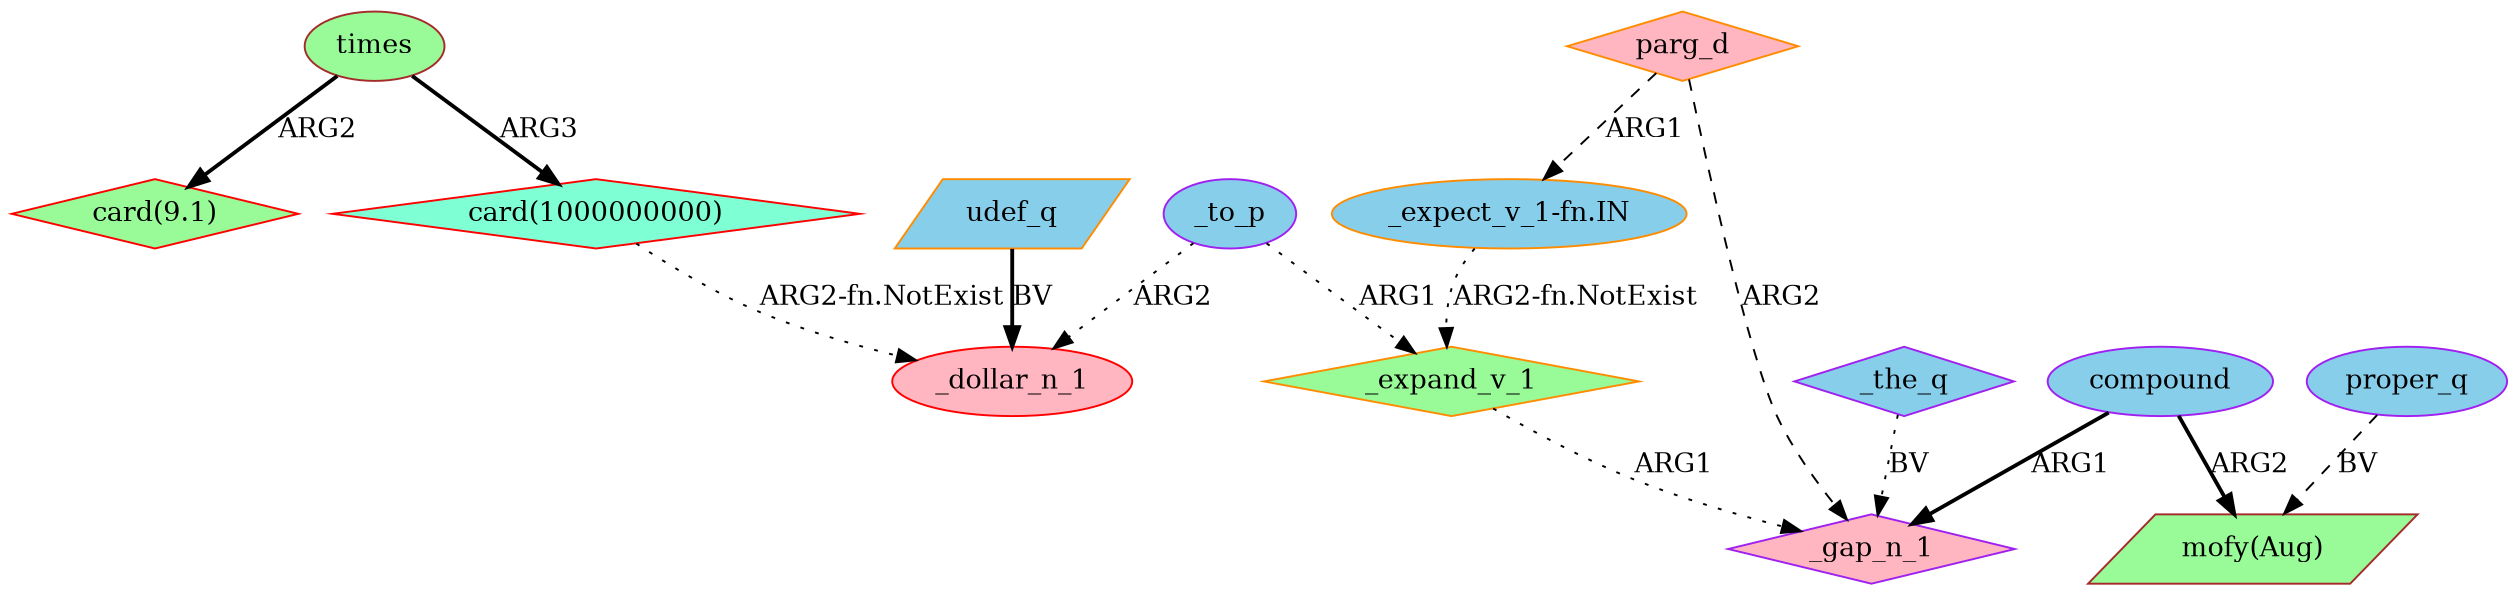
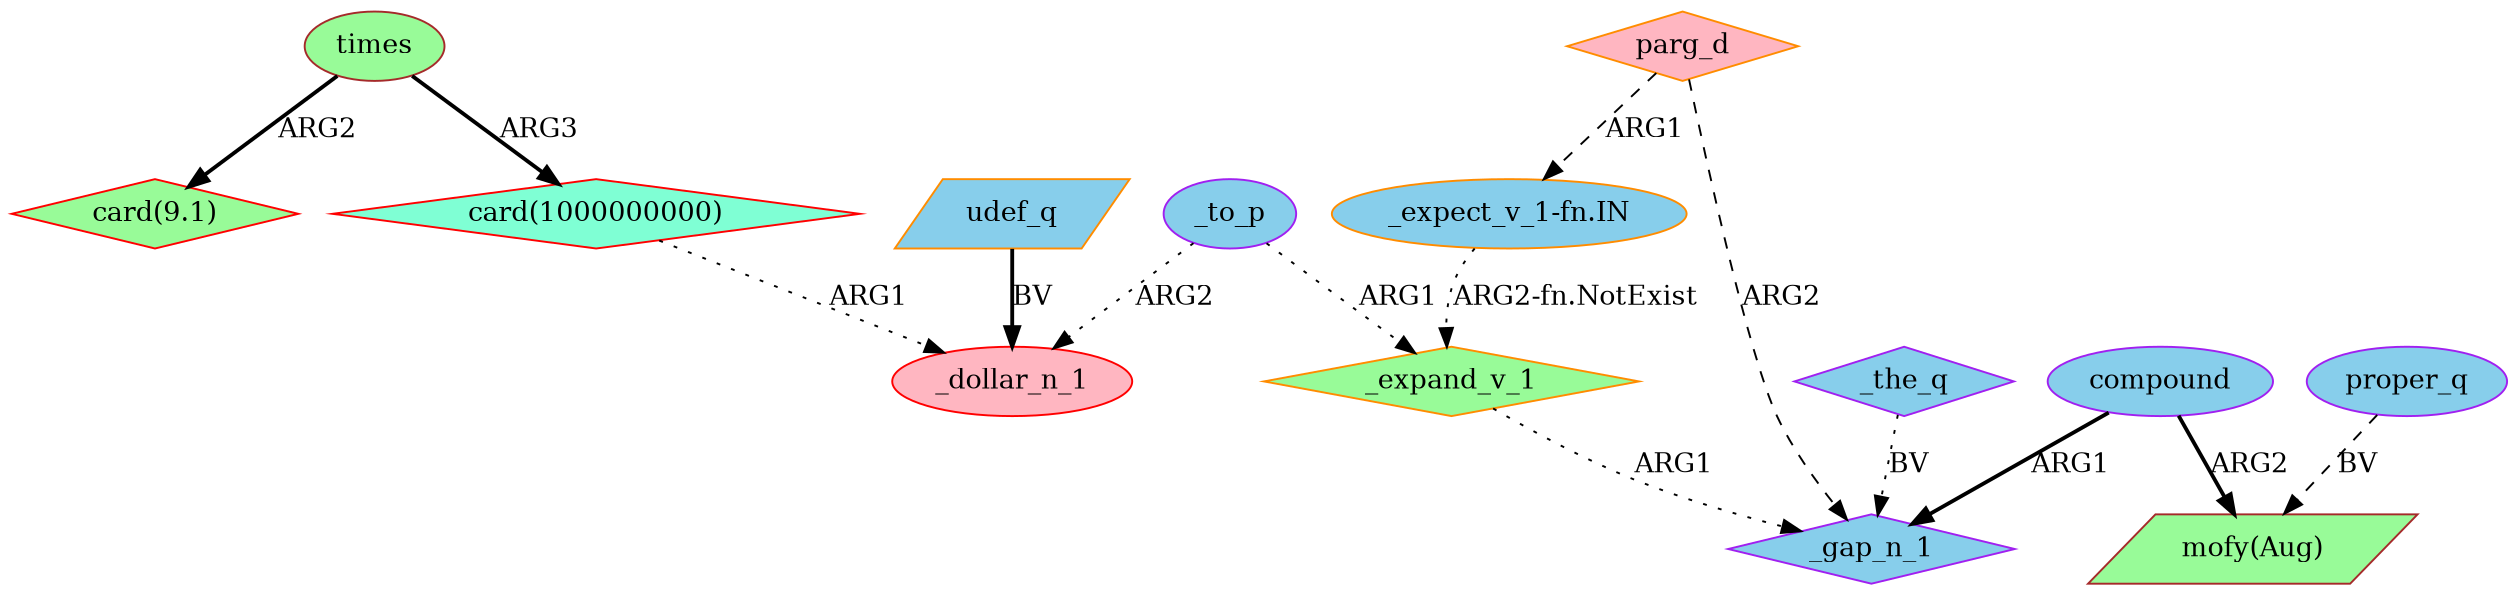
(882, 298) -> (869, 298)
(1871, 549) -> (1871, 549)
